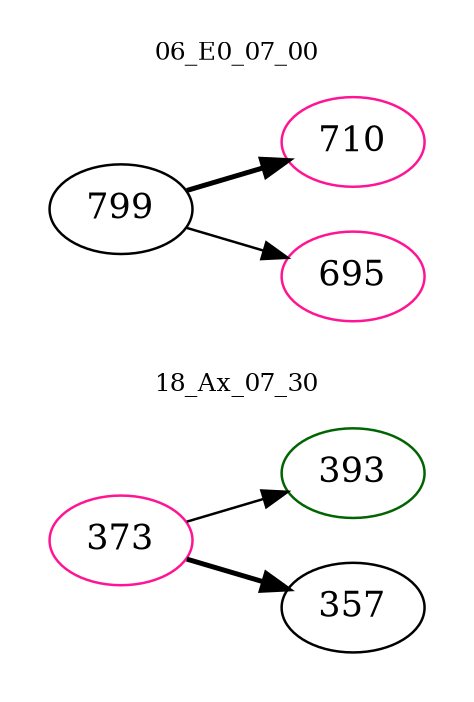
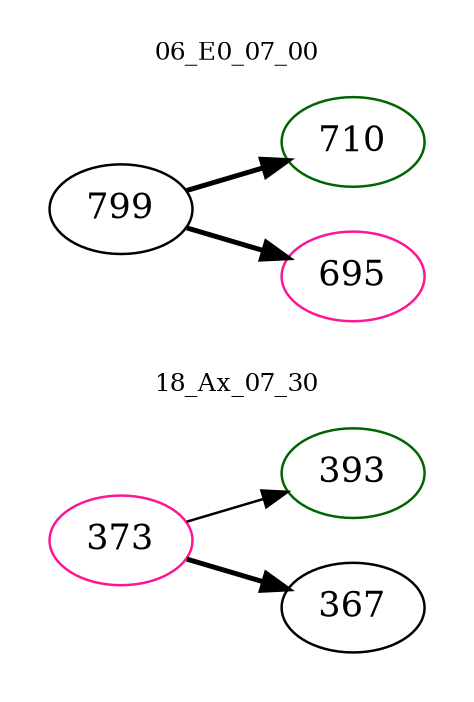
(353, 142) -> (353, 142)
(225, 239) -> (225, 239)
(353, 608) -> (353, 608)
